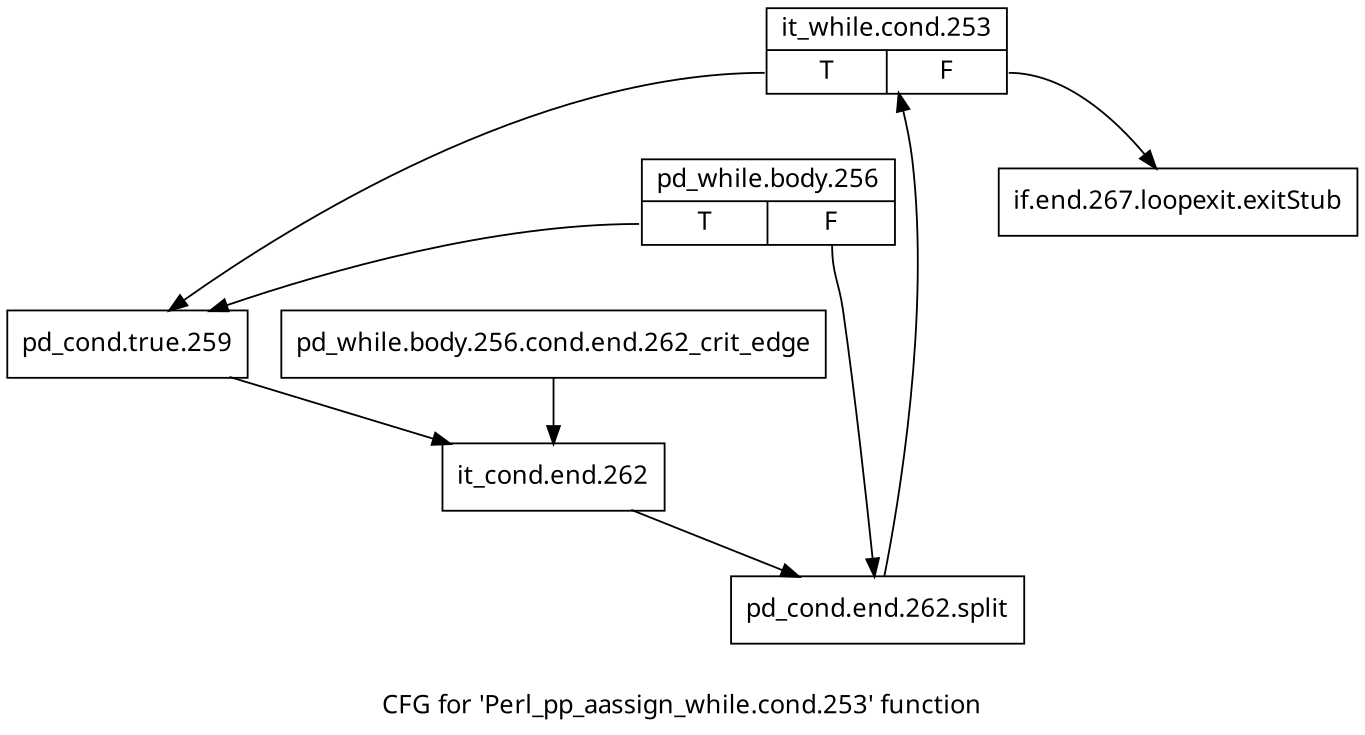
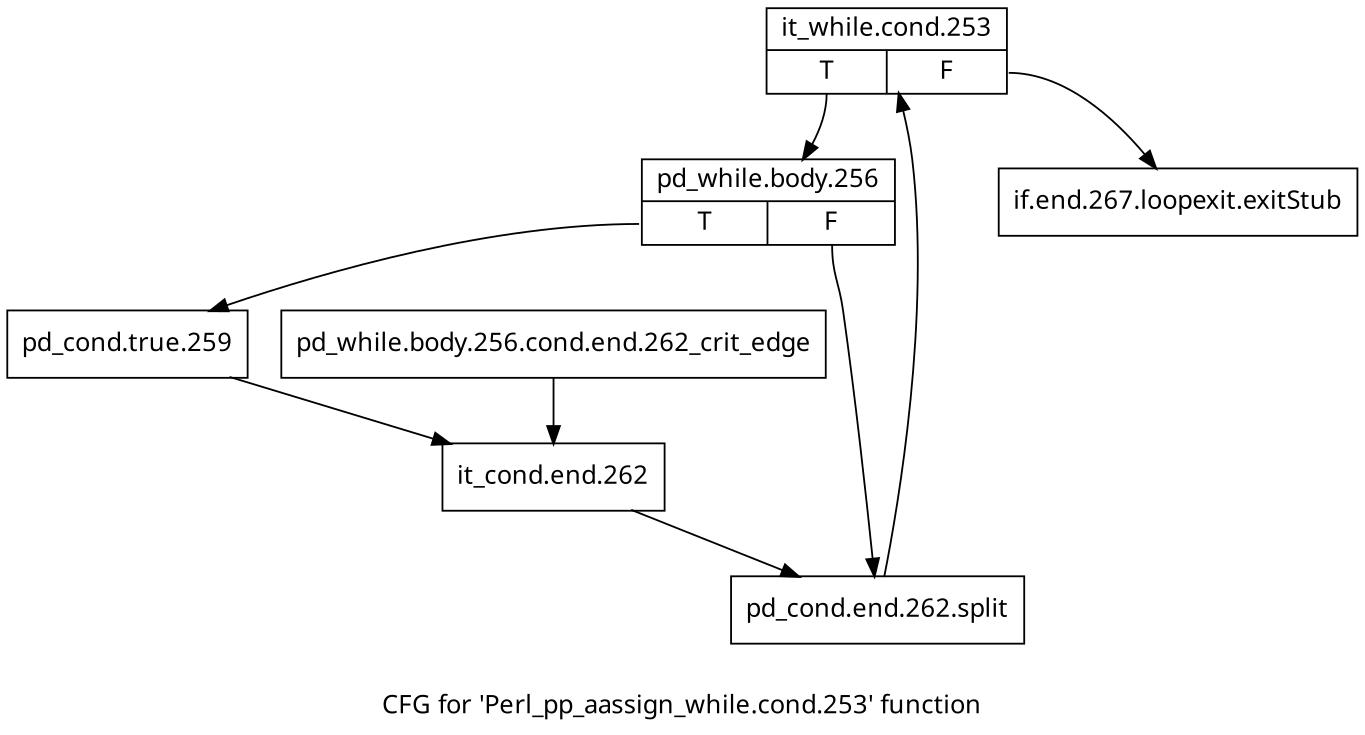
(459, 145) -> (823, 120)
